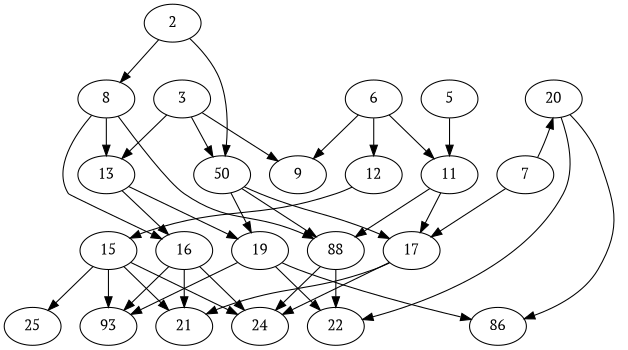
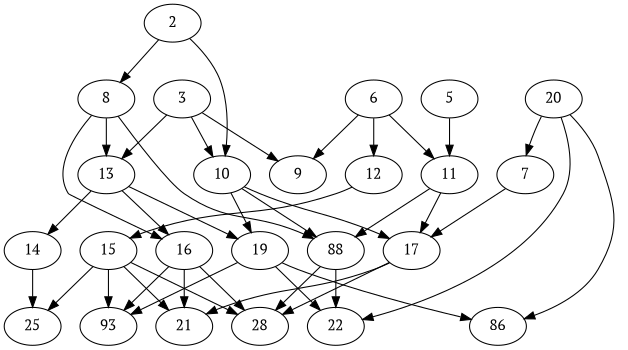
(544, 143) -> (535, 131)
(222, 175) -> (222, 175)
none -> (33, 251)
(260, 326) -> (260, 326)
